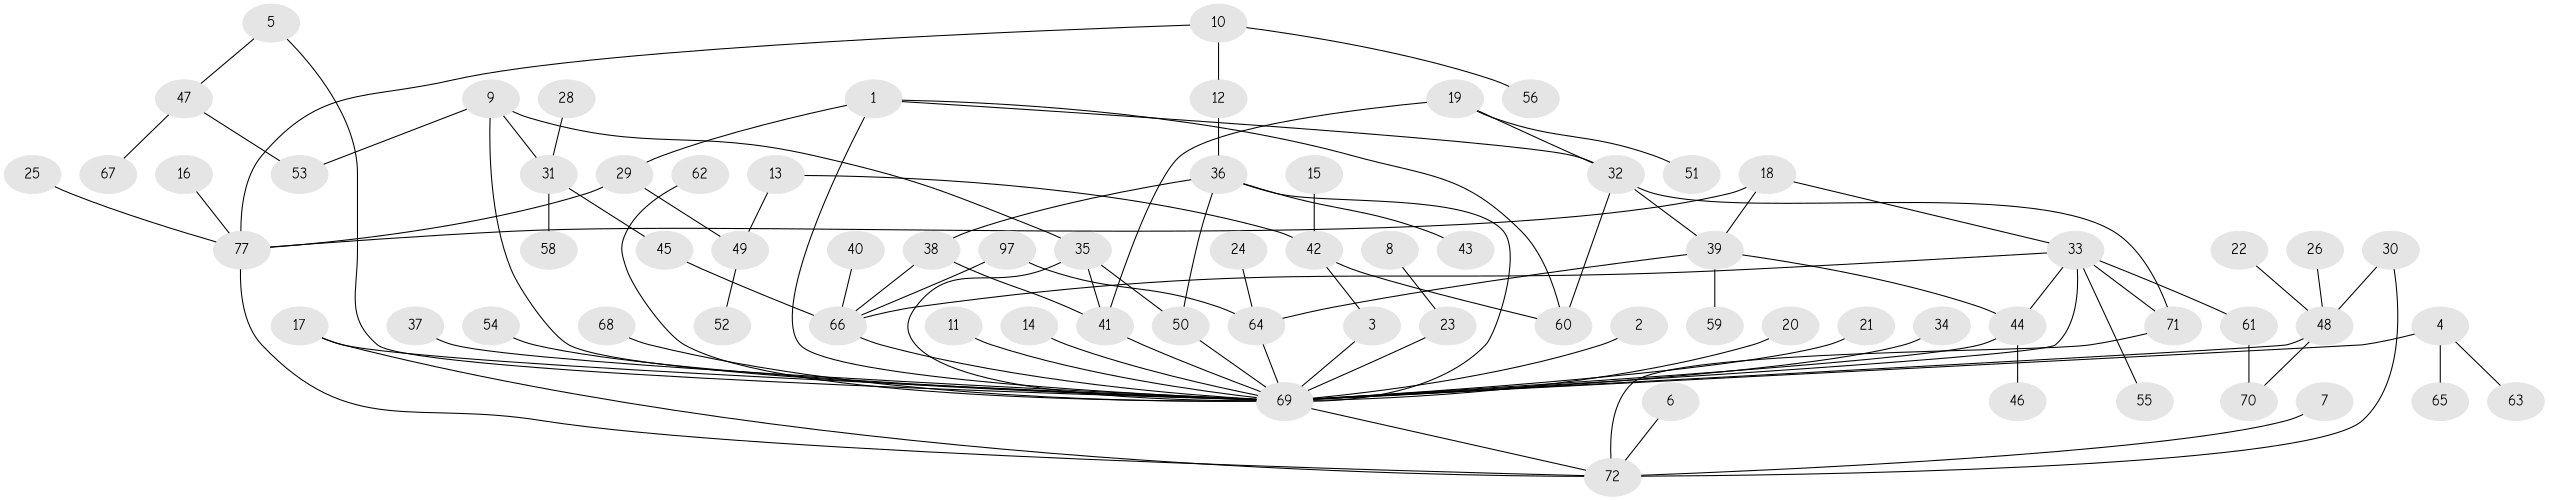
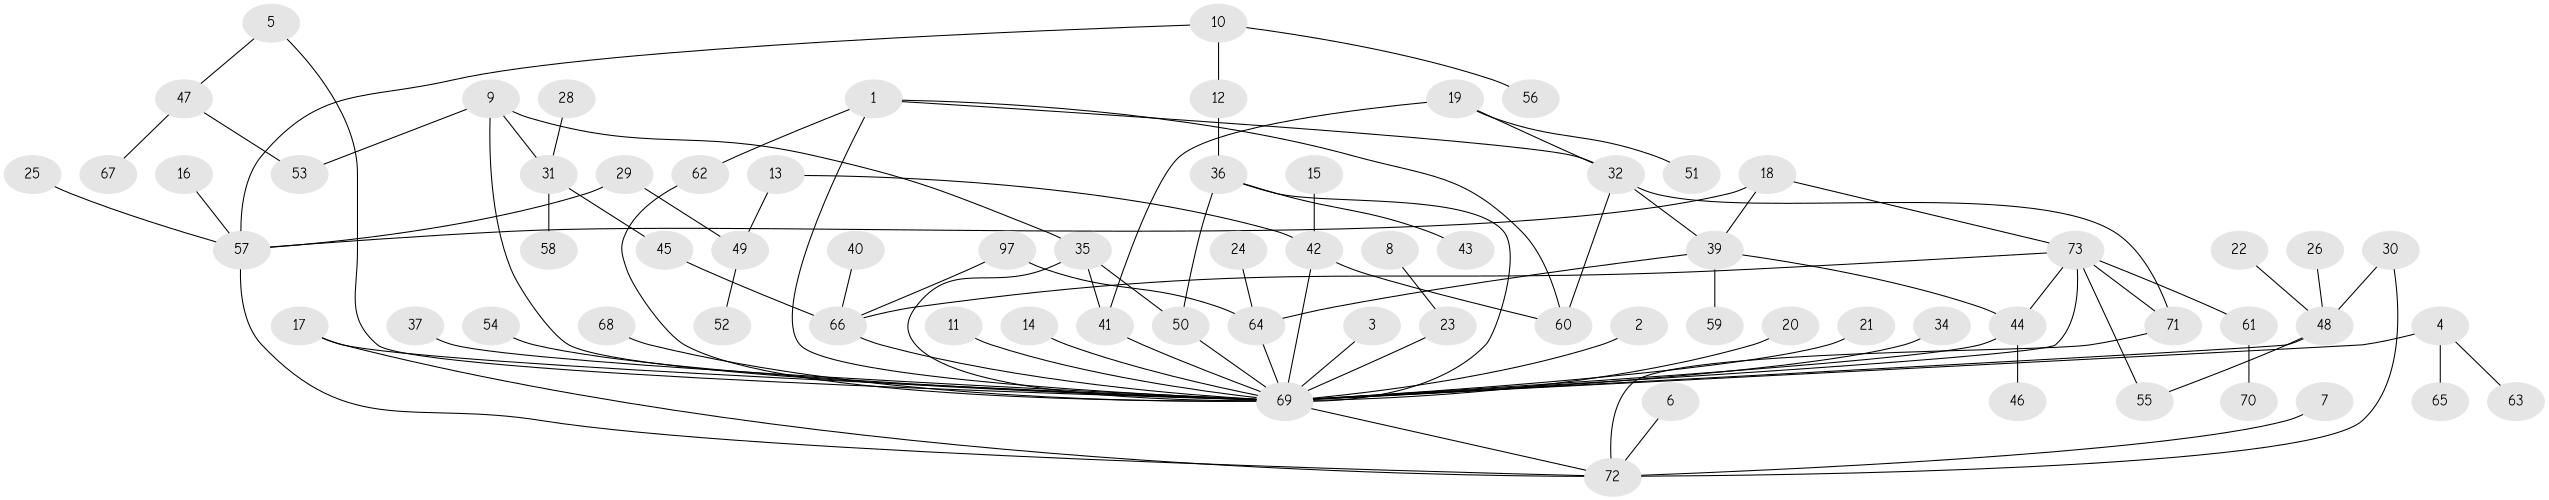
(746, 130) -> (786, 135)
(242, 250) -> (242, 250)
(932, 250) -> none
(2075, 250) -> (2075, 250)
(1343, 288) -> (1300, 326)
(2287, 364) -> (2236, 366)
